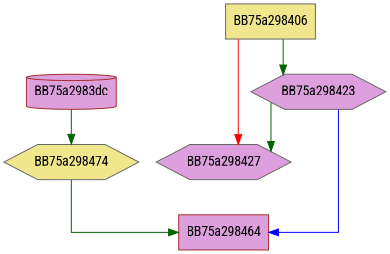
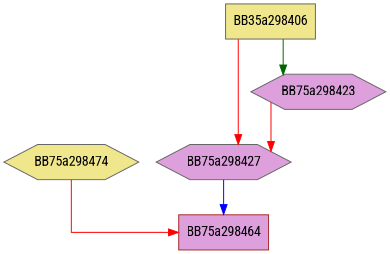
(270, 21) -> (270, 21)
(71, 92) -> none
(271, 122) -> (271, 122)
(338, 201) -> (224, 192)
(94, 232) -> (94, 232)
